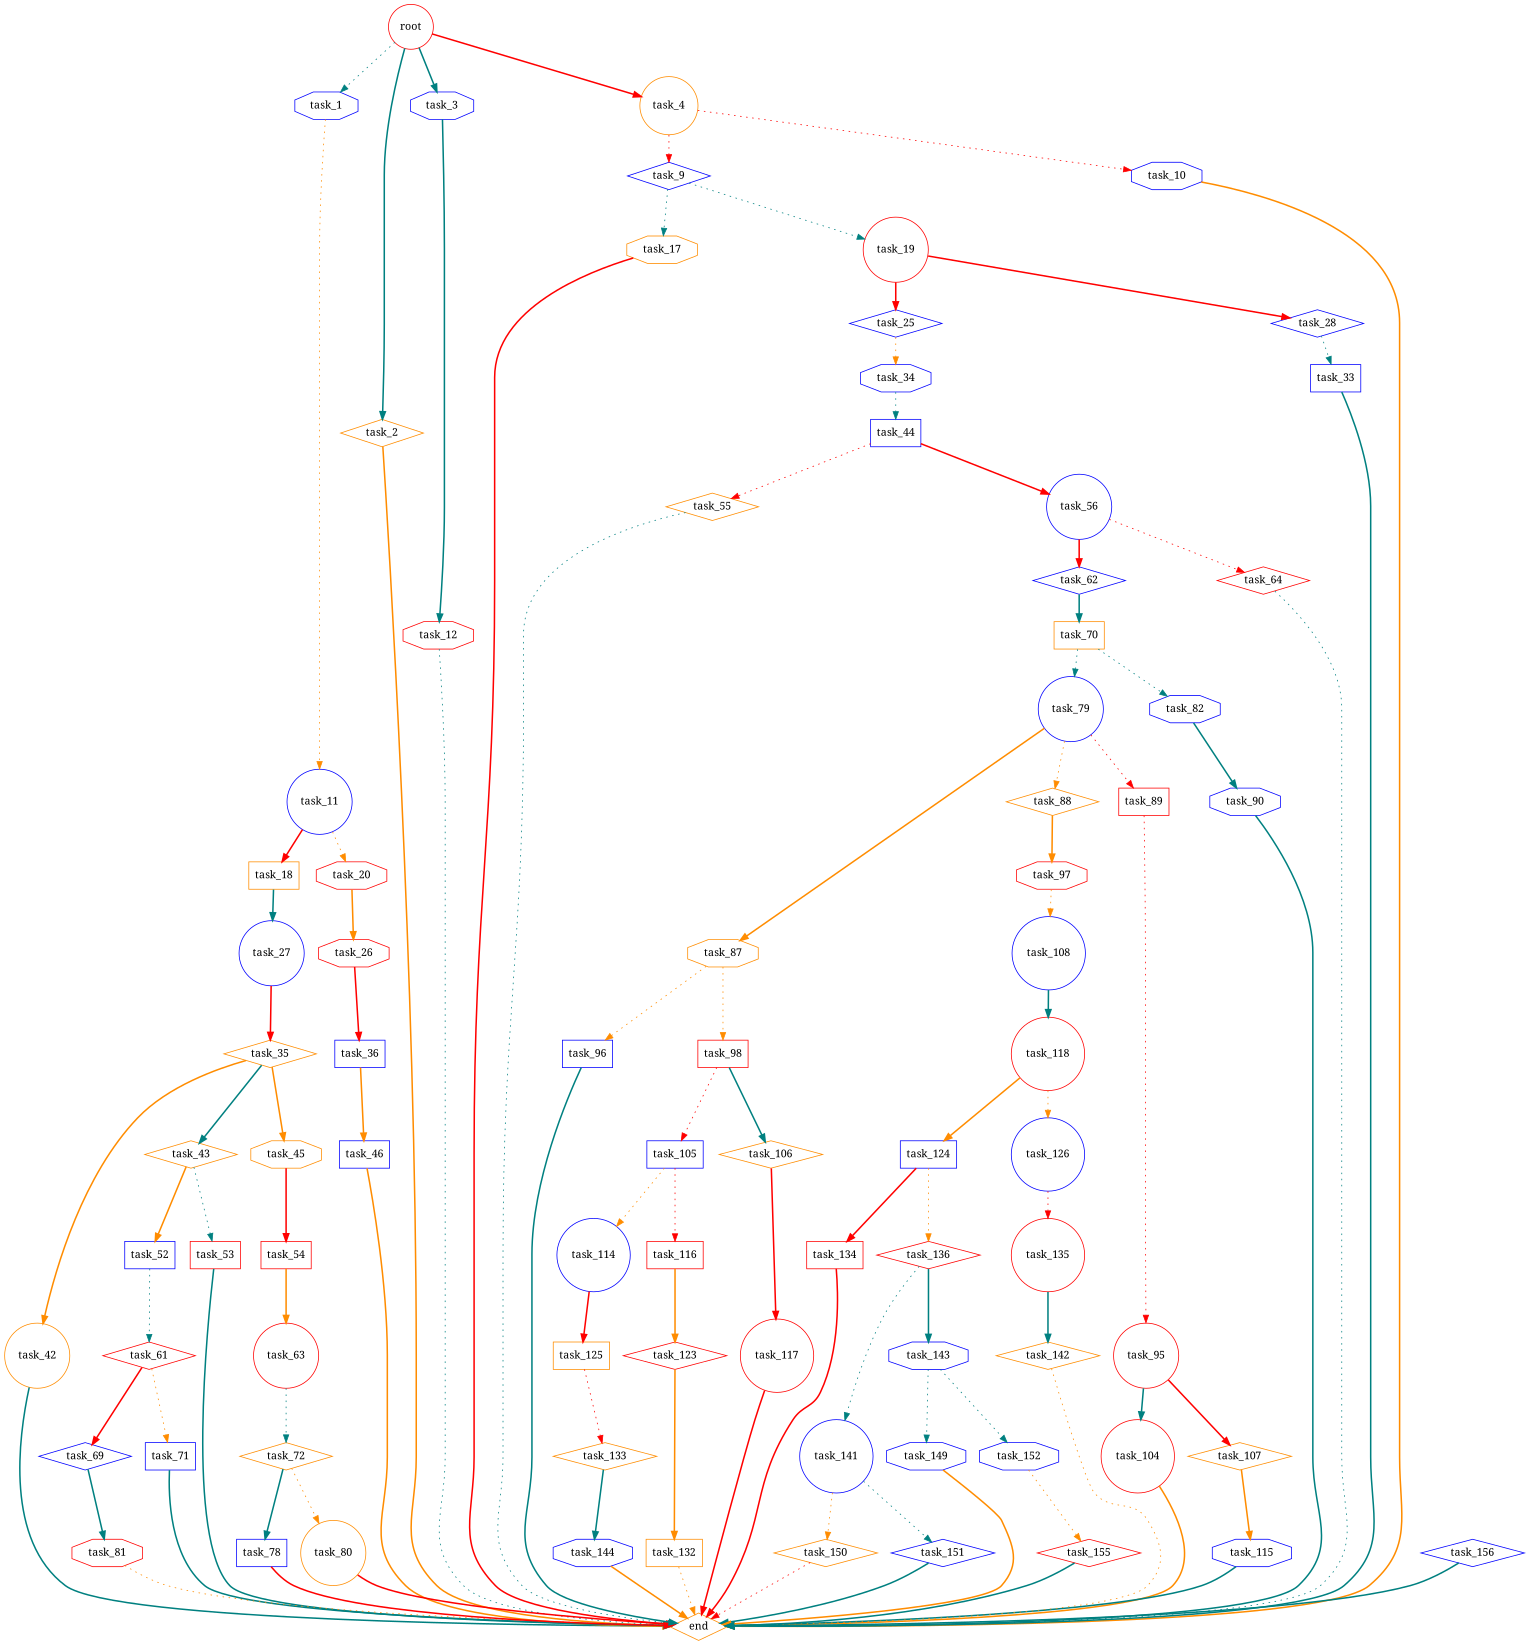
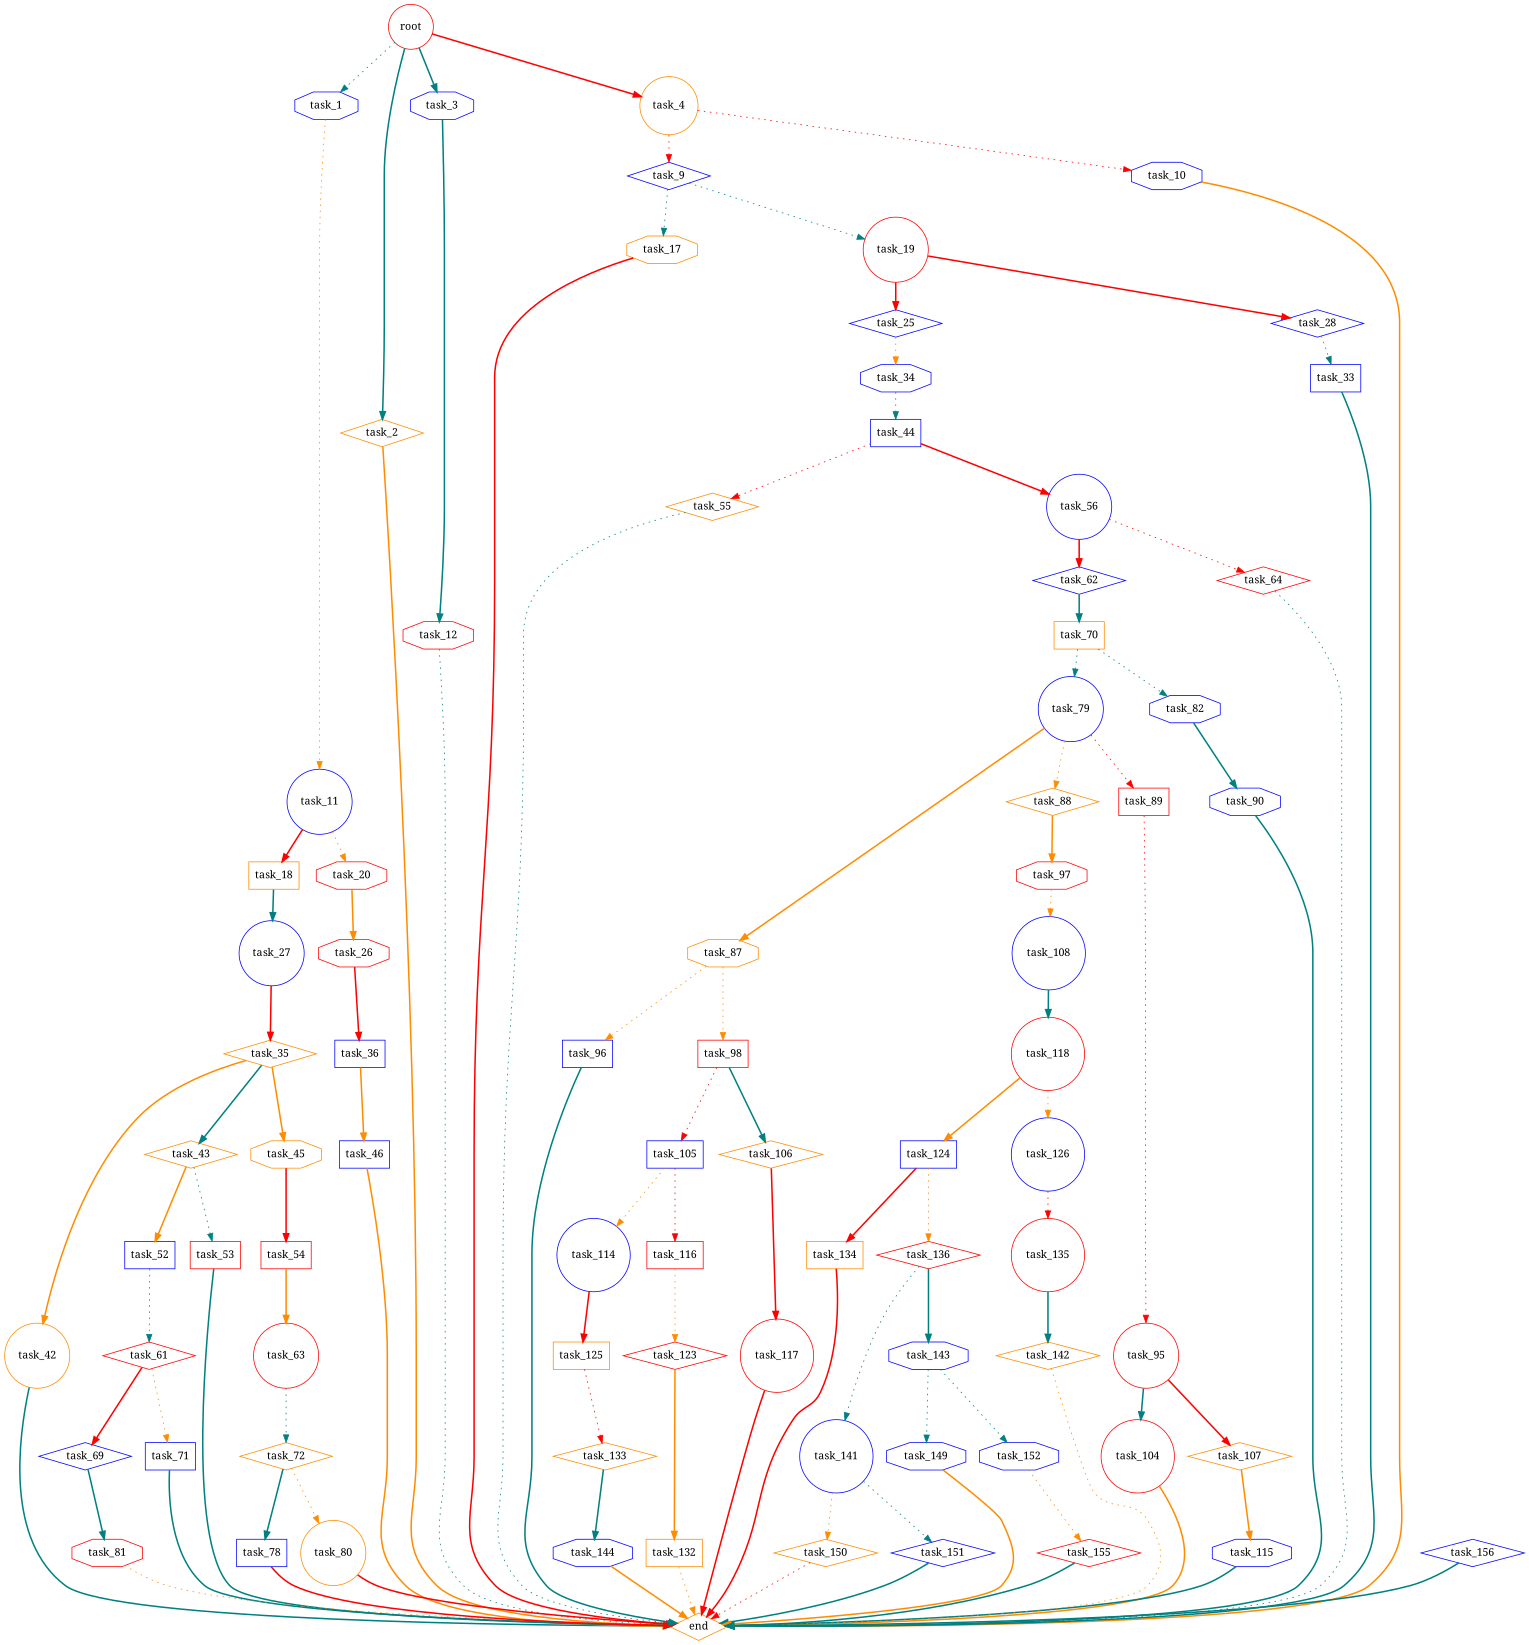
(835, 1255) -> (835, 1255)
(675, 1301) -> (675, 1301)
